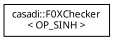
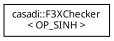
(57, 20) -> (57, 20)
